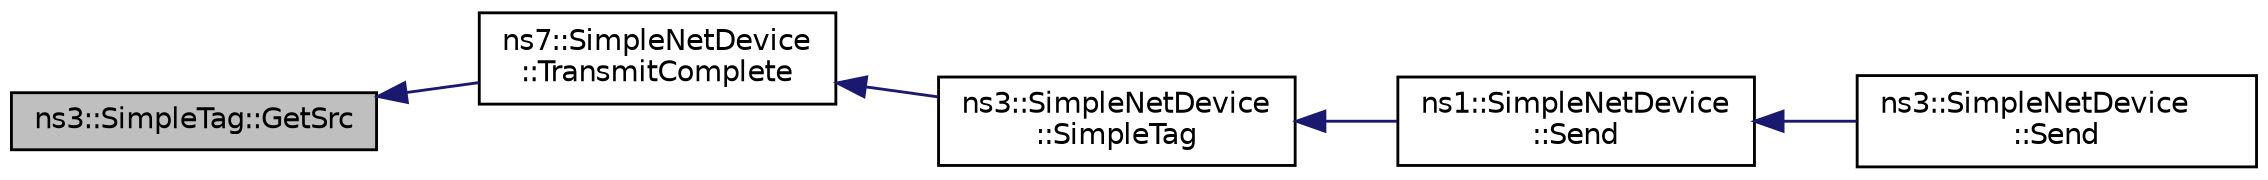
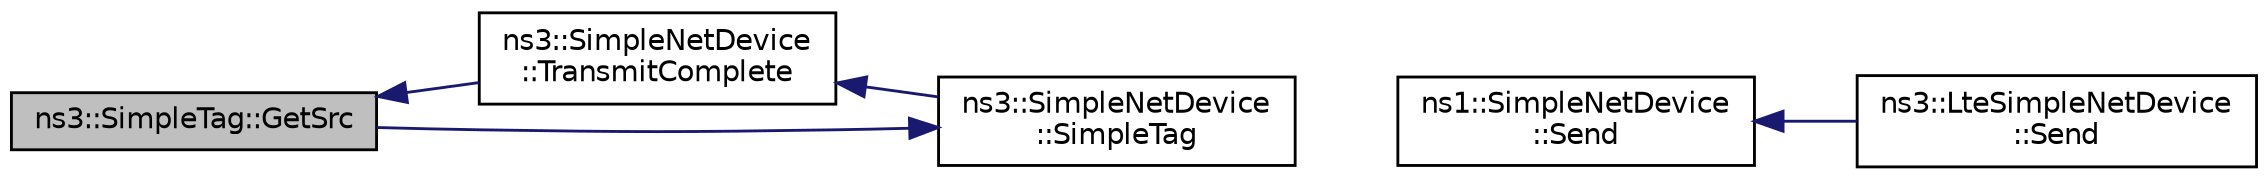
(658, 58) -> (658, 58)
(1361, 121) -> (643, 132)
(2057, 121) -> (2057, 121)
